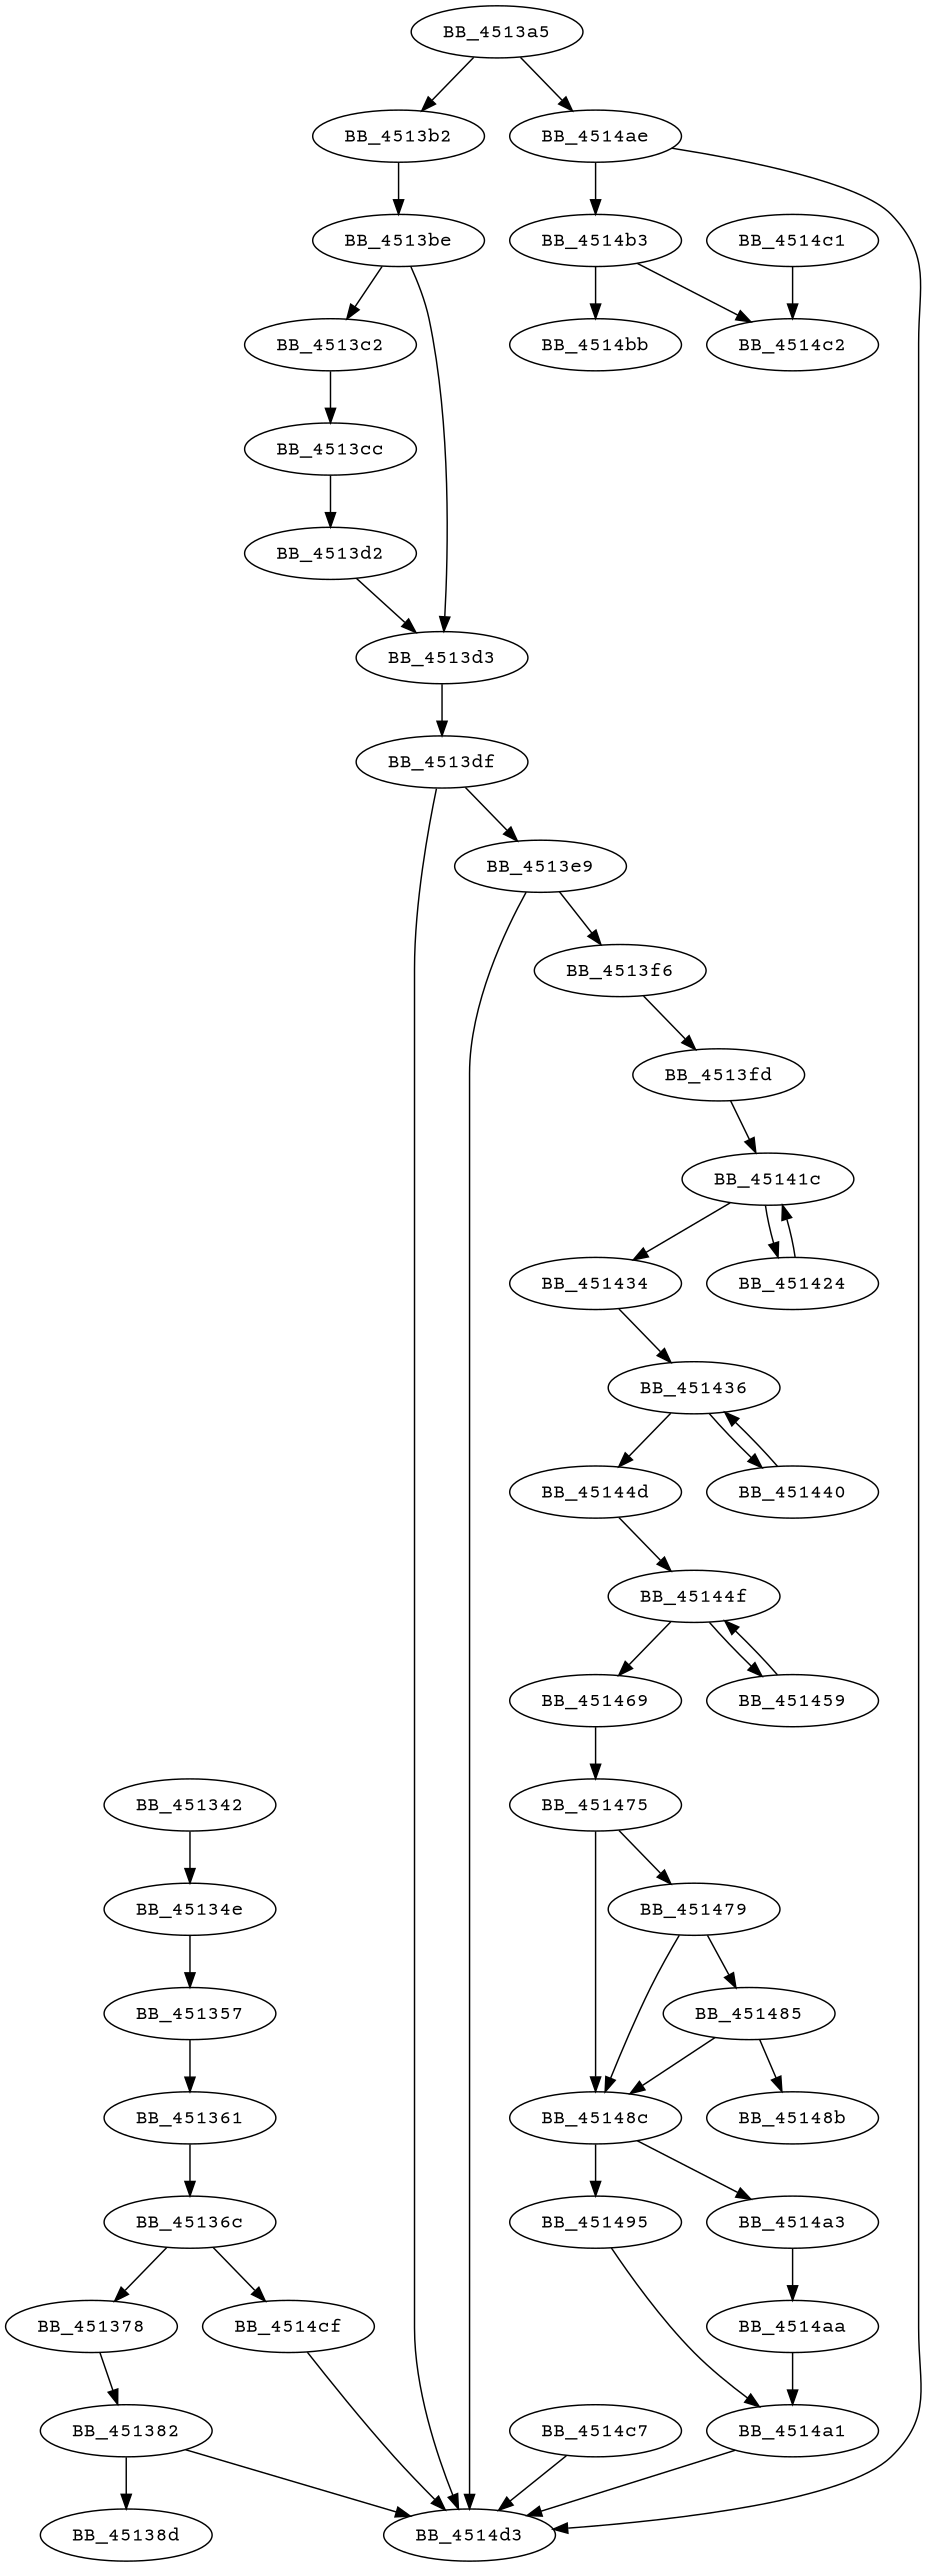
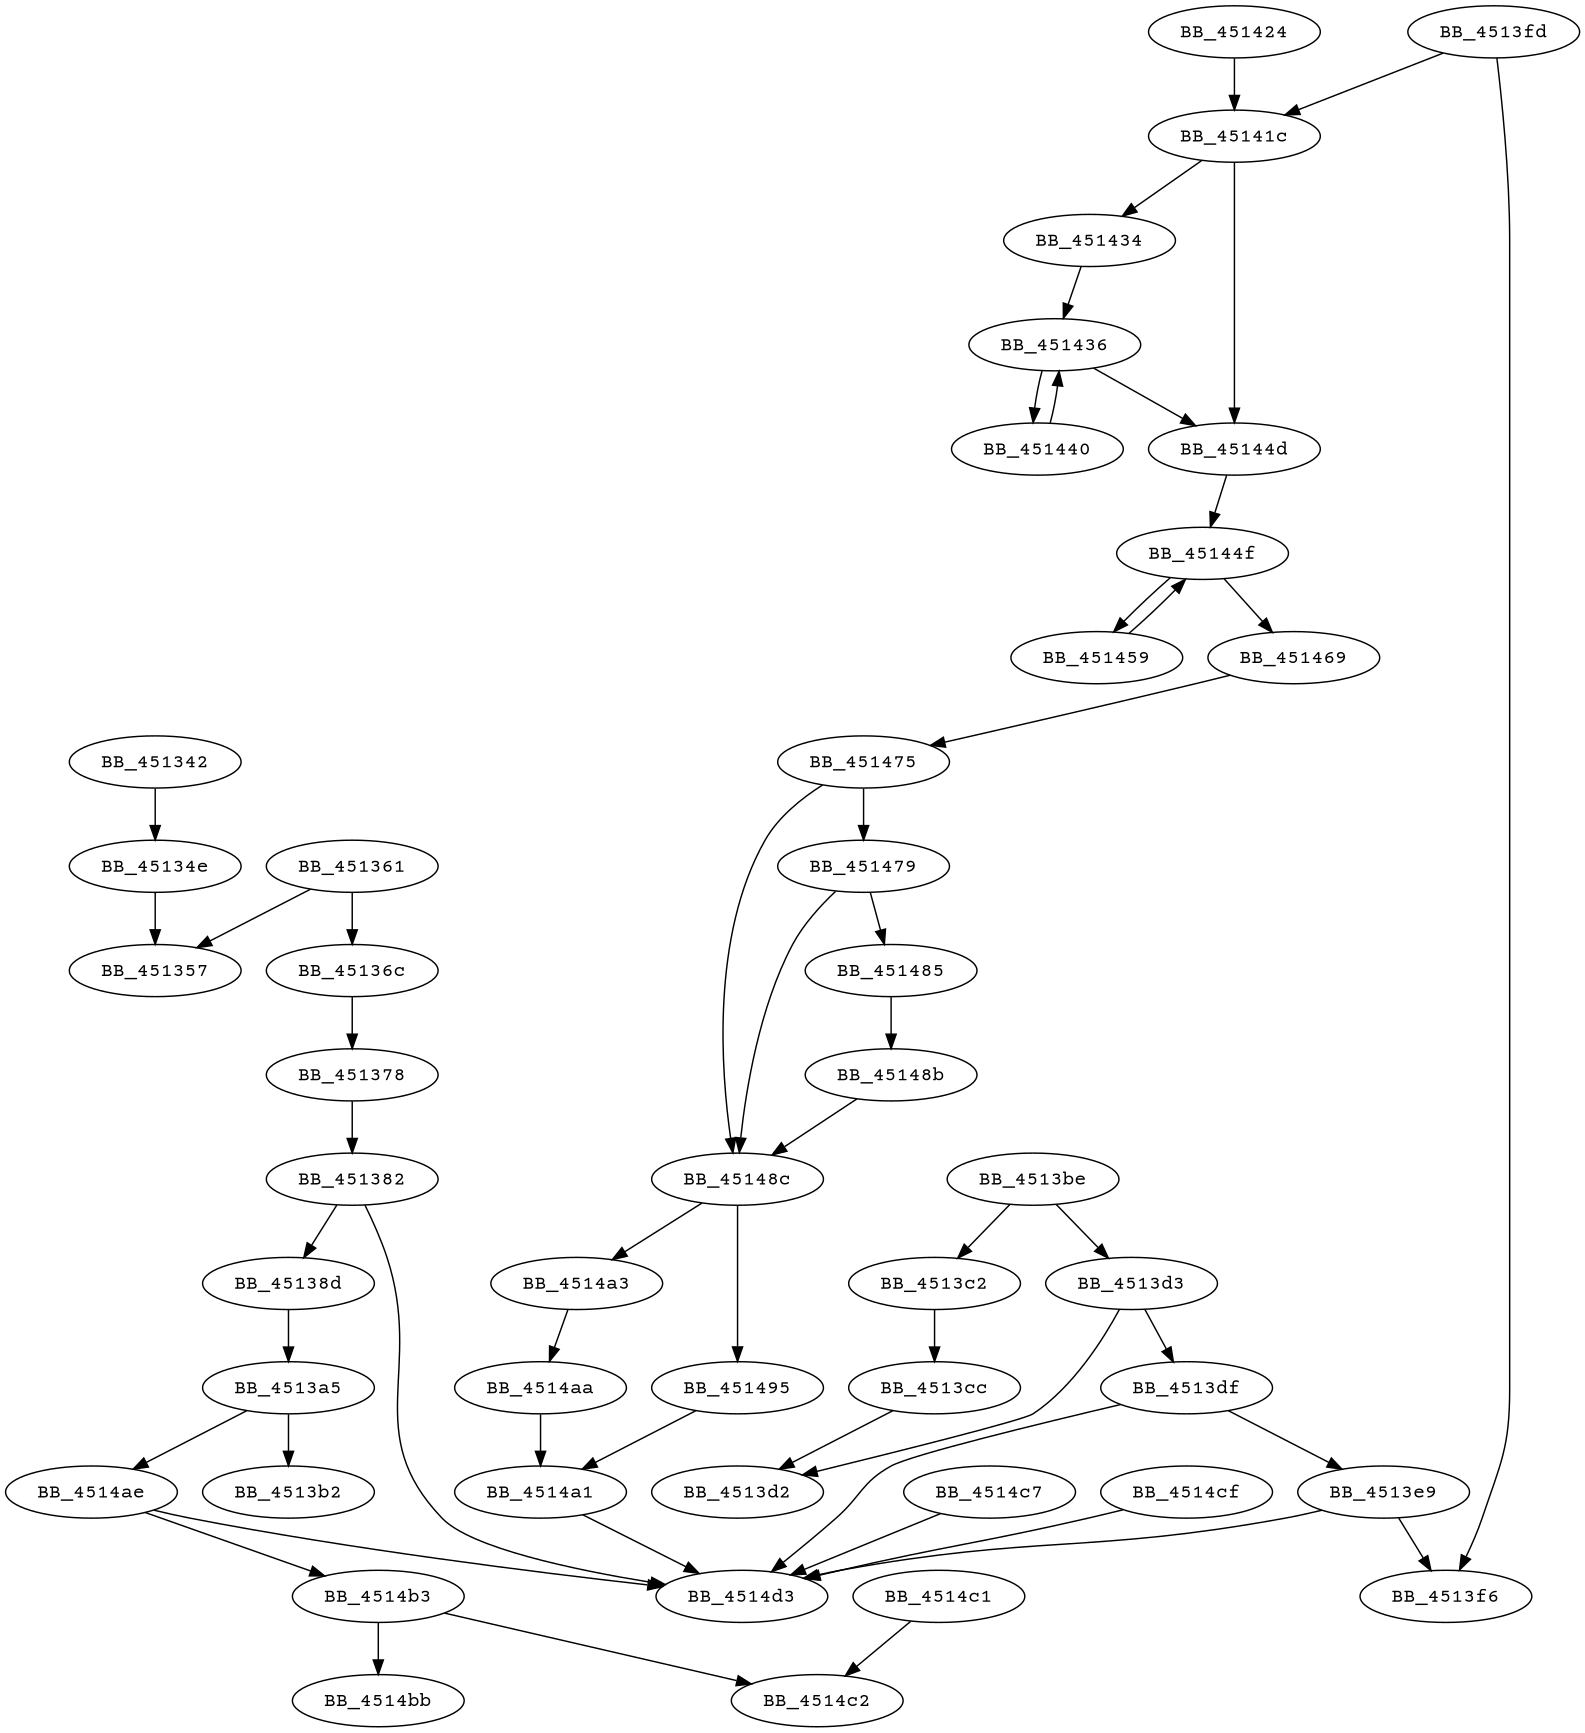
(399, 181) -> none
(381, 600) -> (992, 1427)
(664, 1017) -> (1510, 811)
(769, 1225) -> (1234, 285)
none -> (288, 1329)
(190, 2059) -> (260, 915)
(679, 2061) -> (821, 1123)
(234, 2269) -> none
